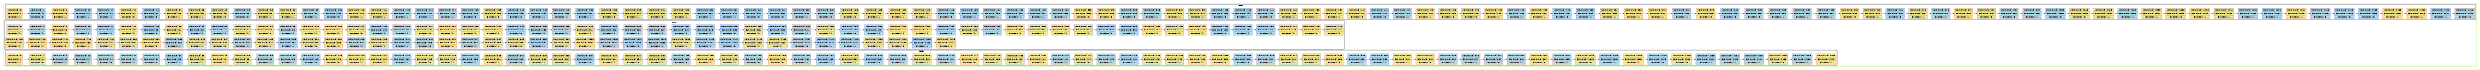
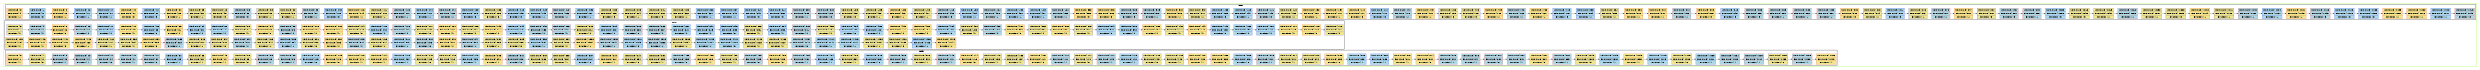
(778, 46) -> (778, 46)
